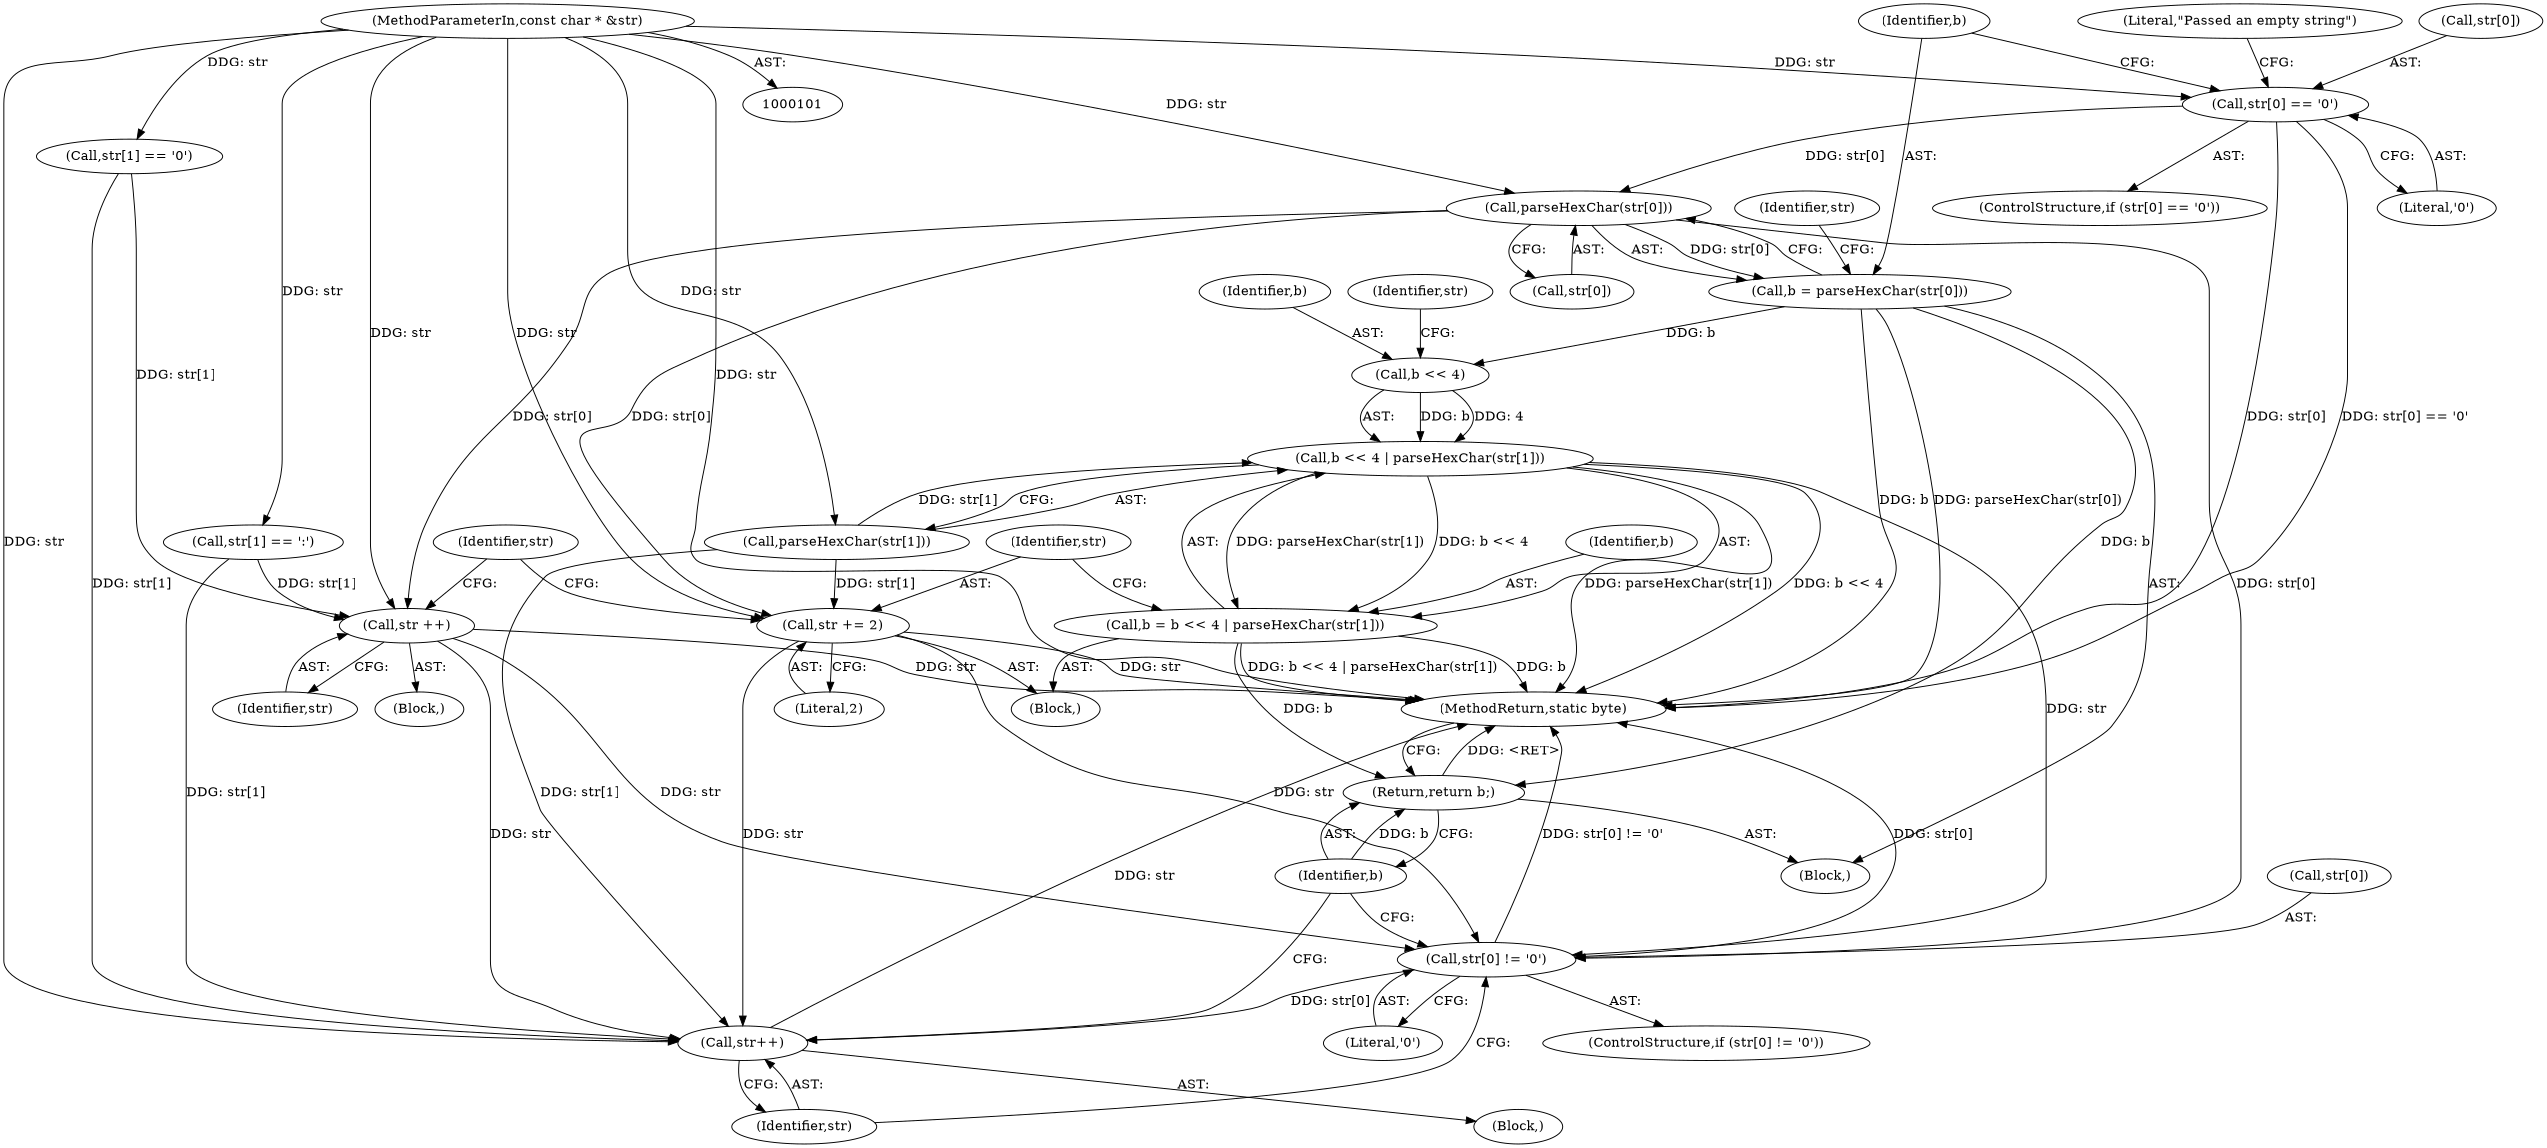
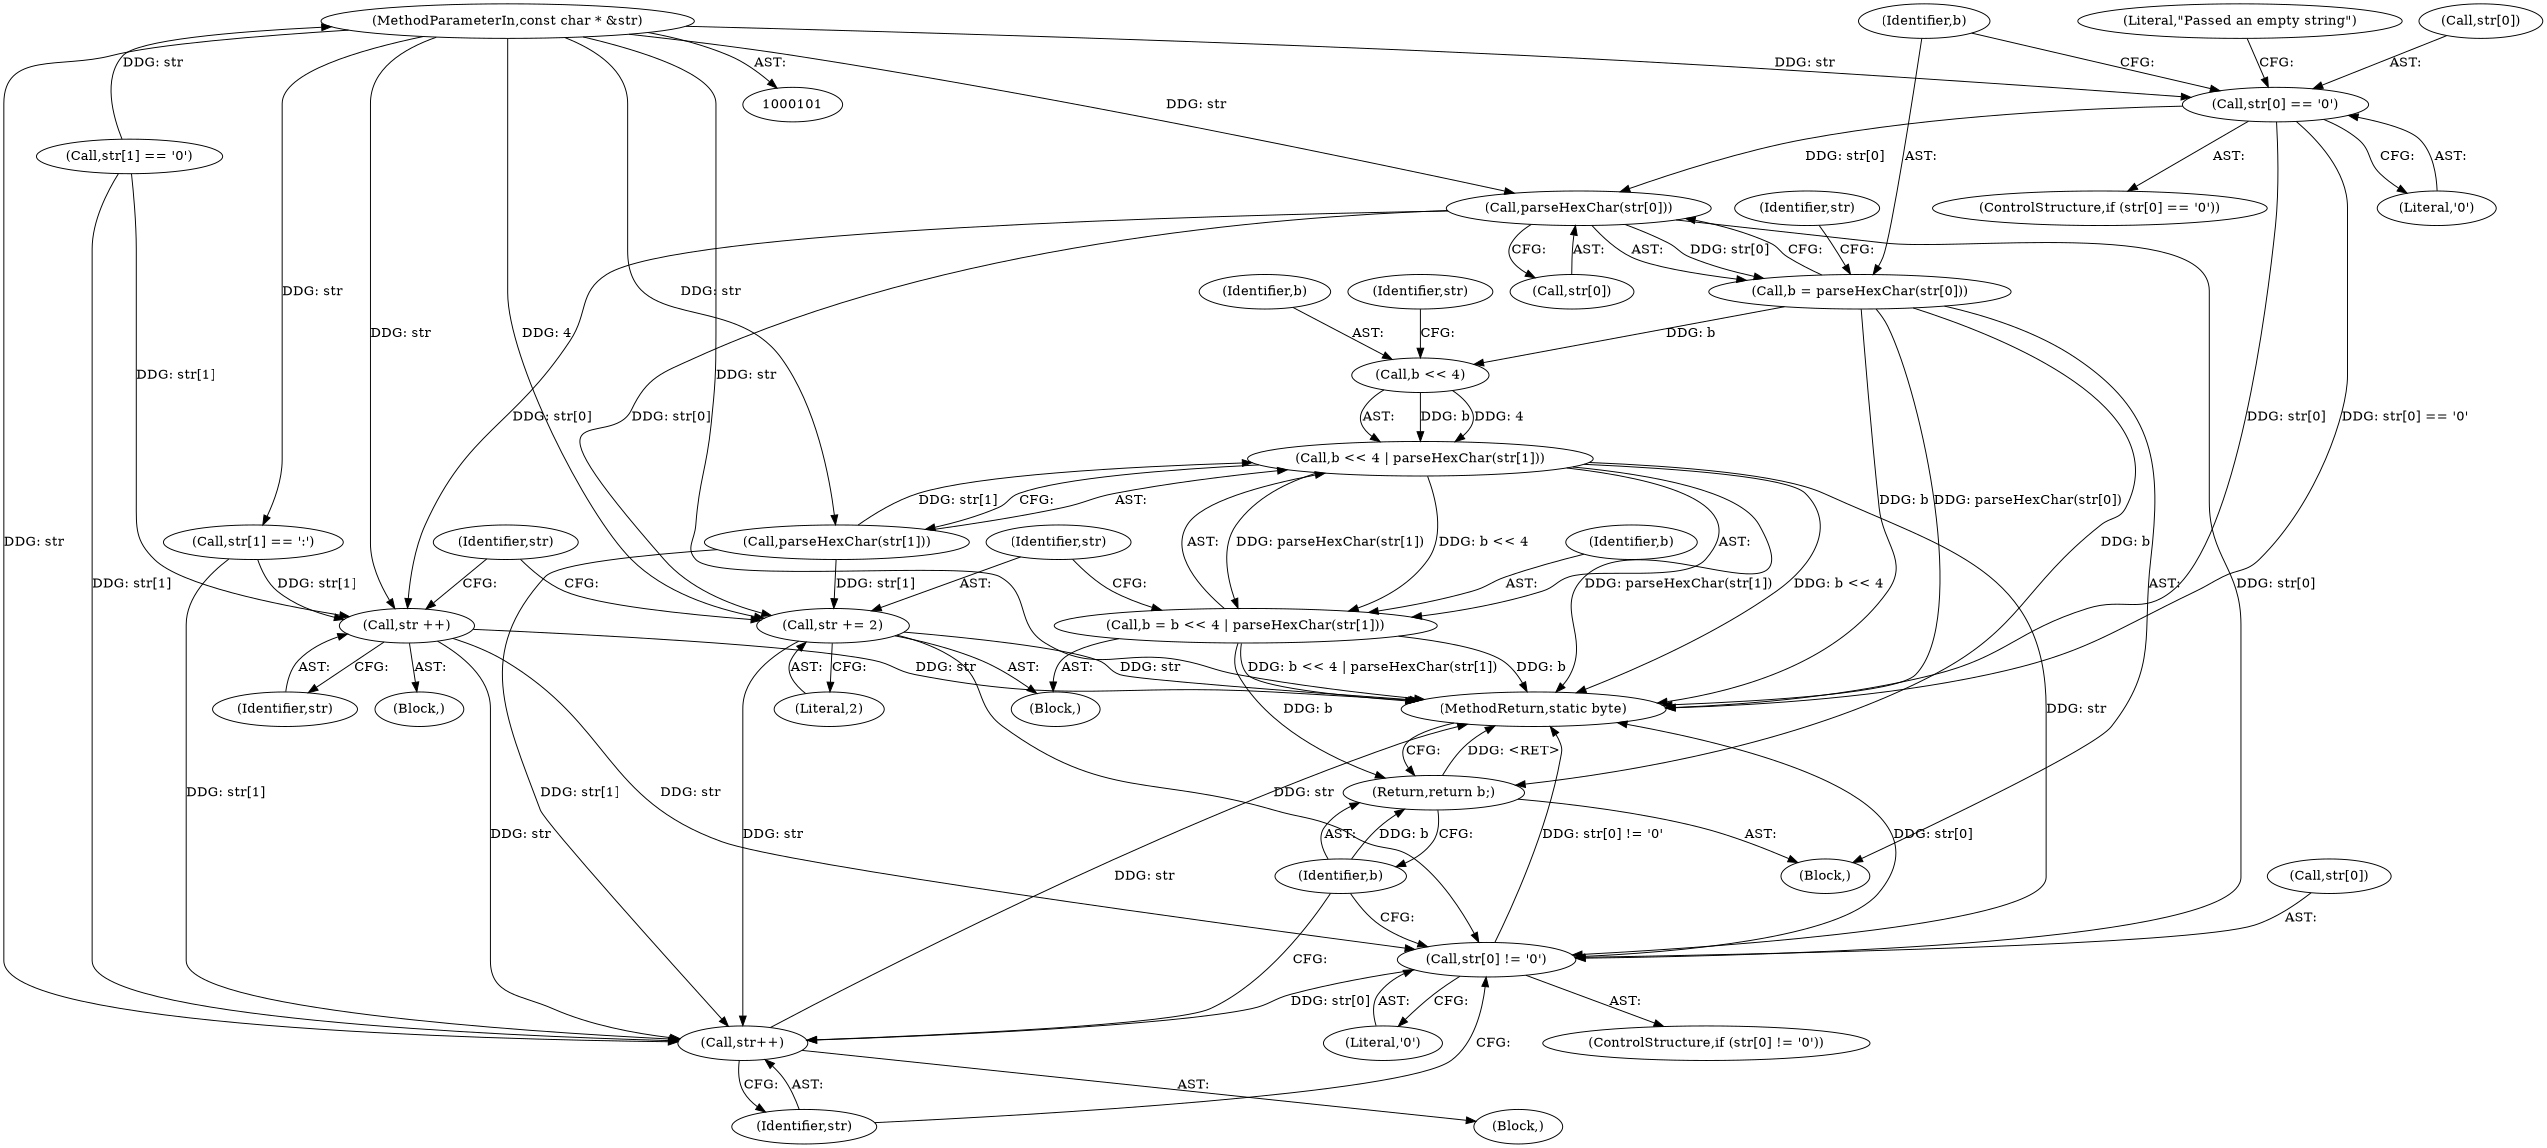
(225, 48) -> (118, 62)
(547, 334) -> (547, 334)
